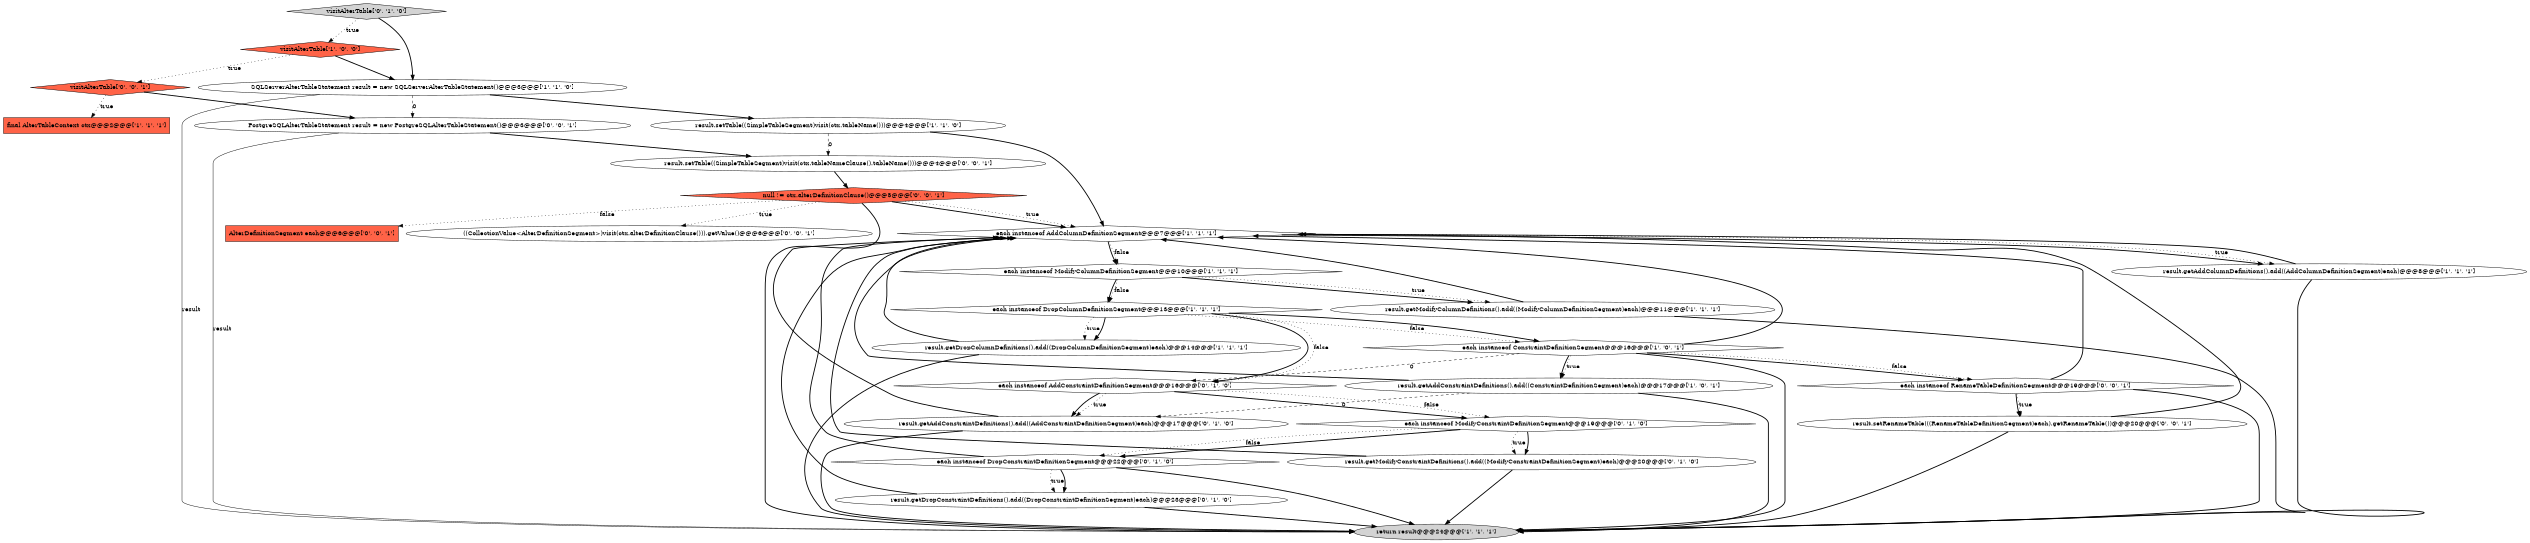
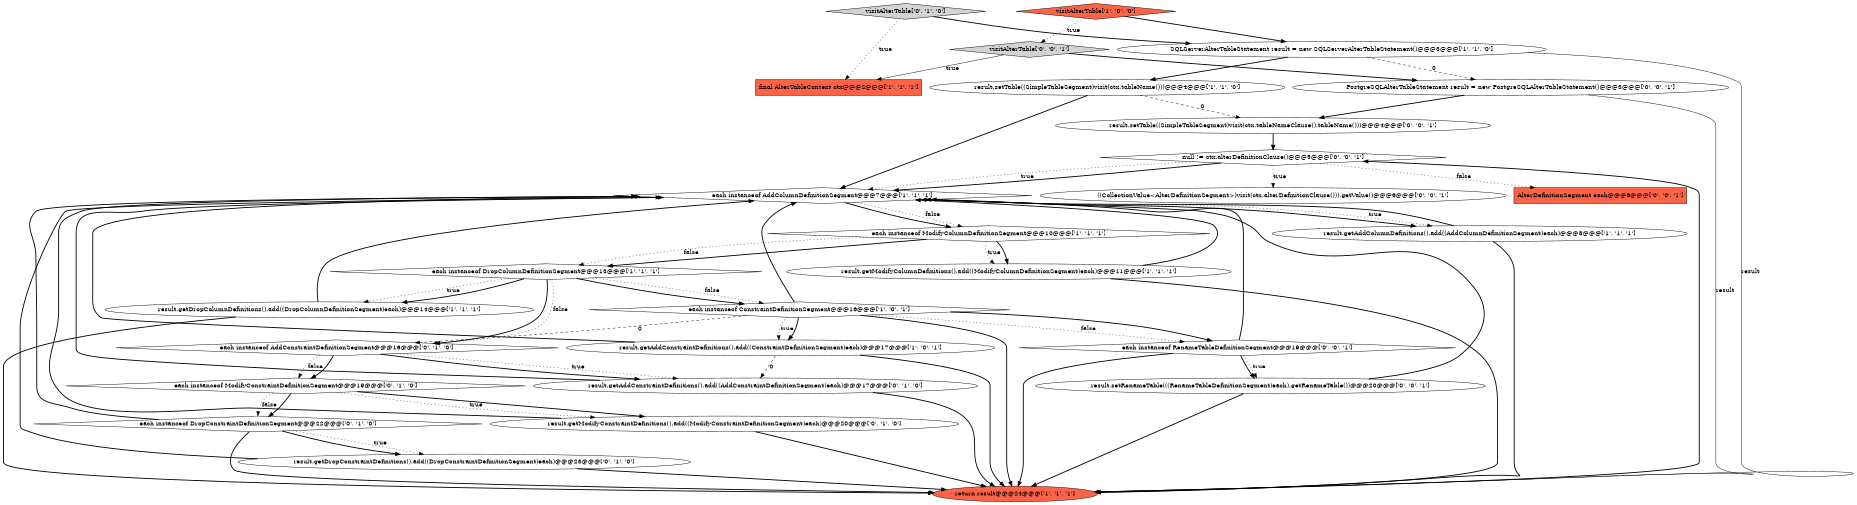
(345, 29) -> (874, 48)
(110, 88) -> (1029, 49)
(100, 104) -> (943, 67)
(854, 196) -> (1273, 158)
(857, 520) -> (1698, 463)
(1436, 532) -> (1015, 494)
